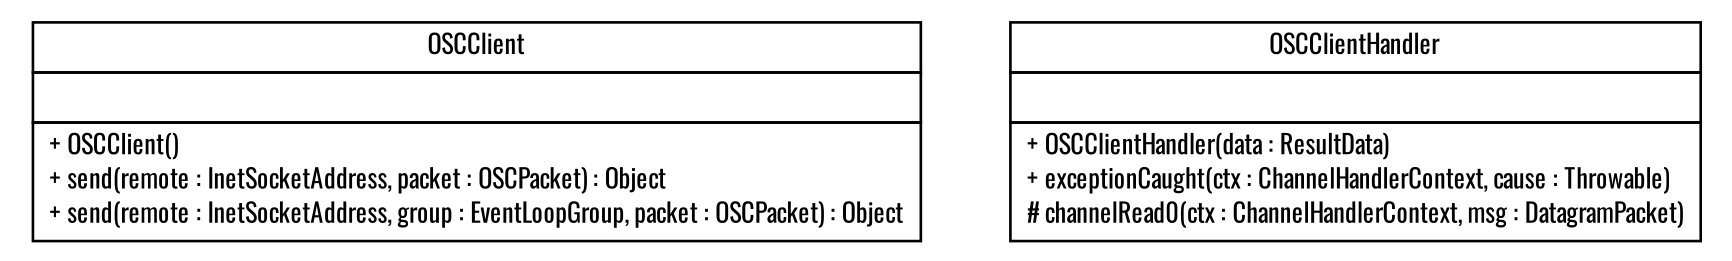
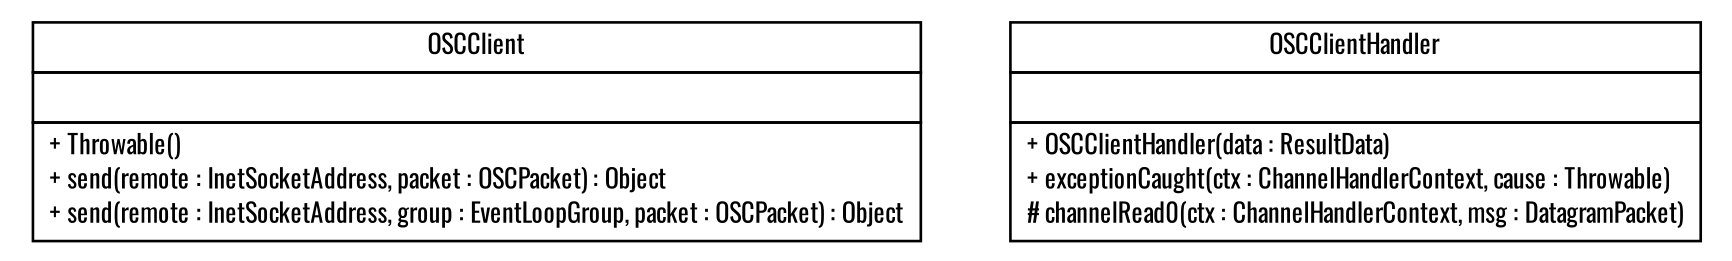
(115, 146) -> (116, 146)
